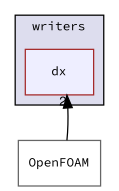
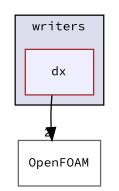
(68, 124) -> (51, 113)
